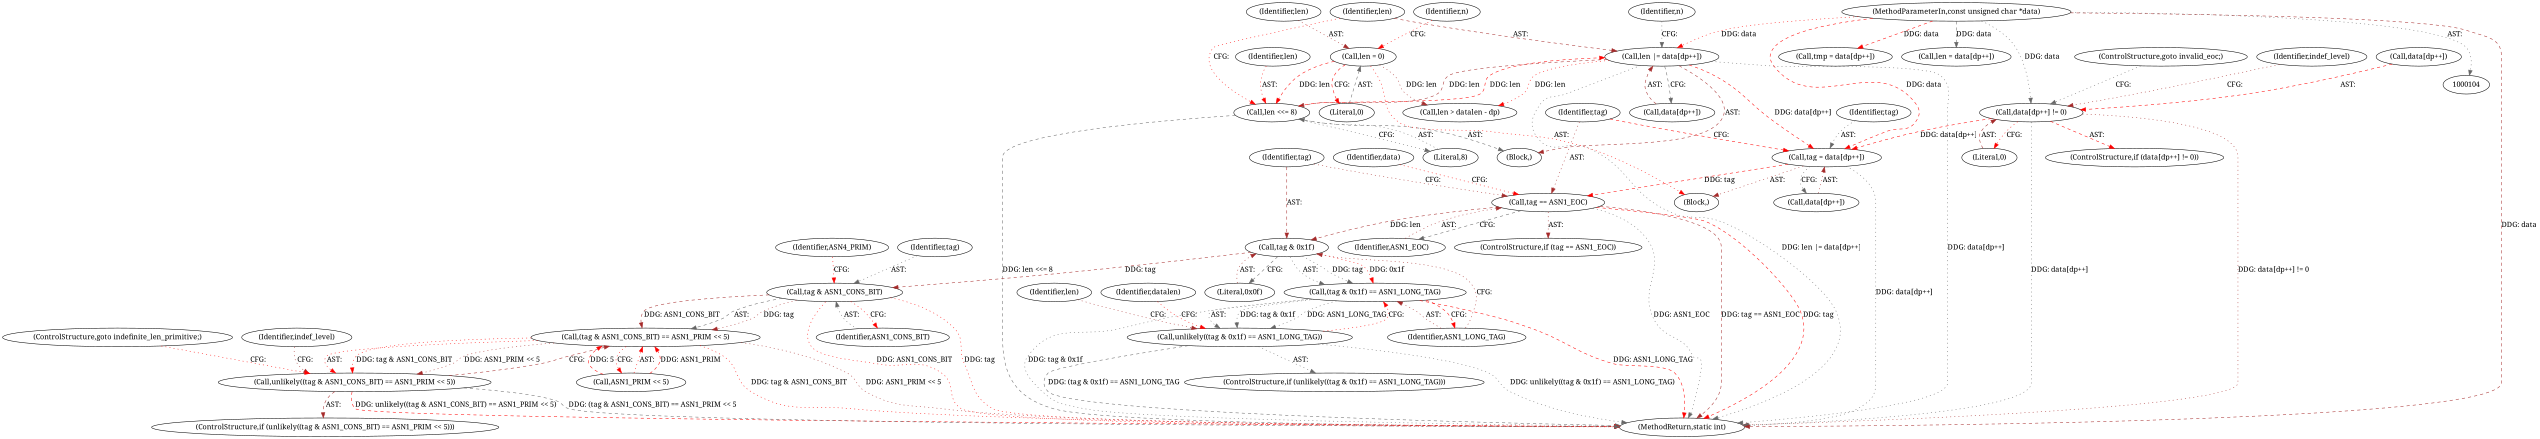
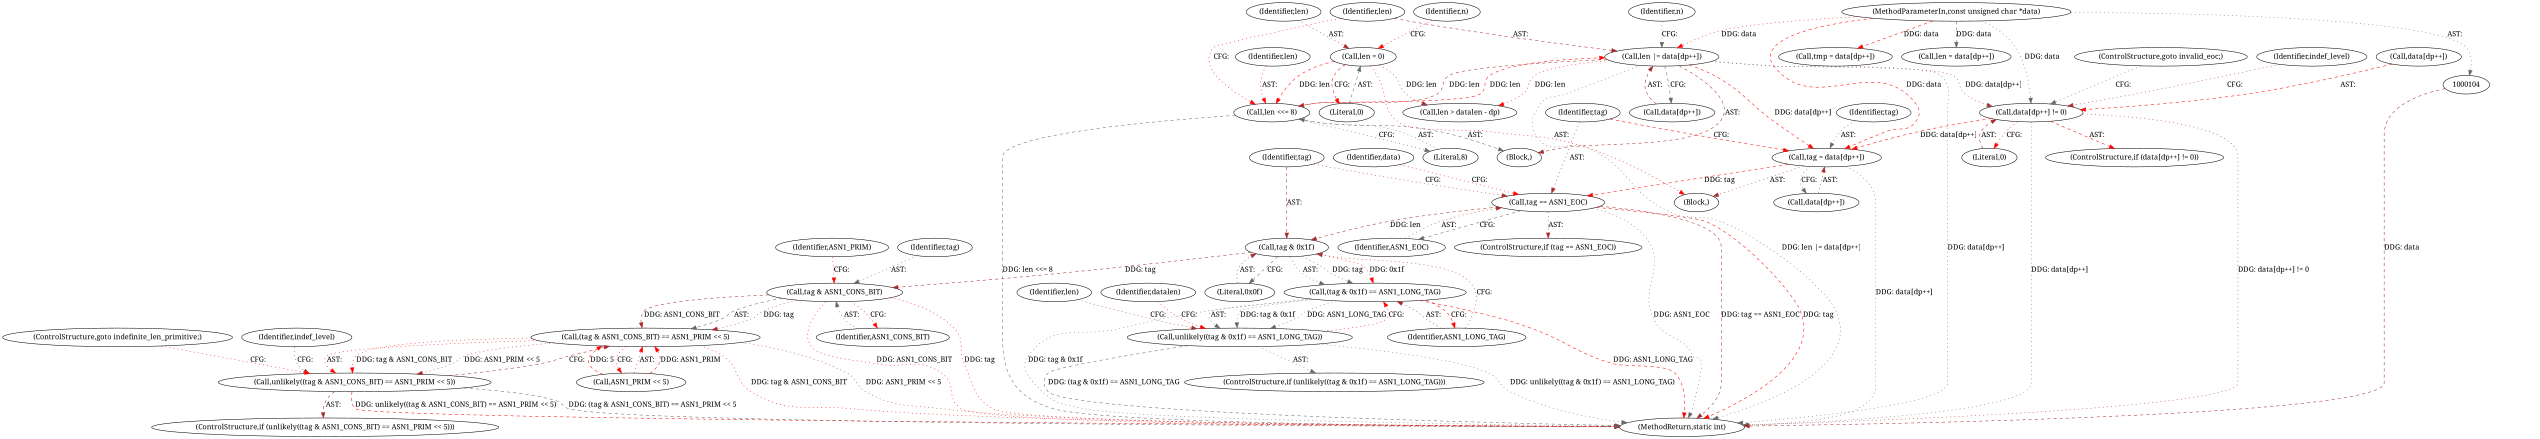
none -> (1856, 67)
(832, 247) -> (832, 247)
(2501, 375) -> (2234, 409)
